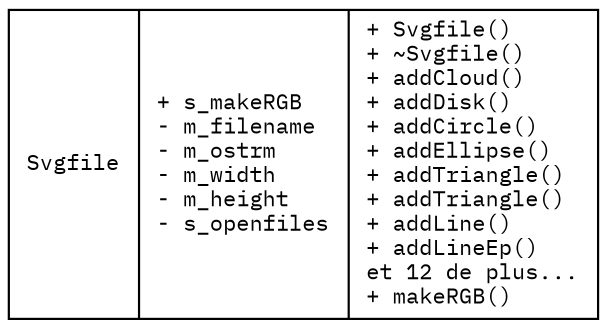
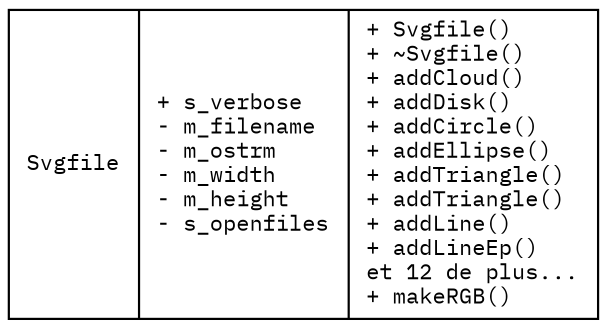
(231, 103) -> (231, 103)
